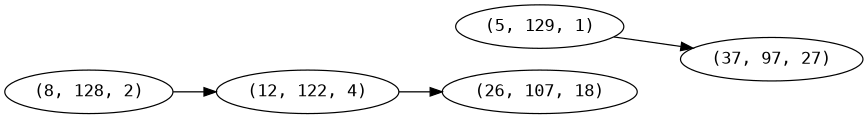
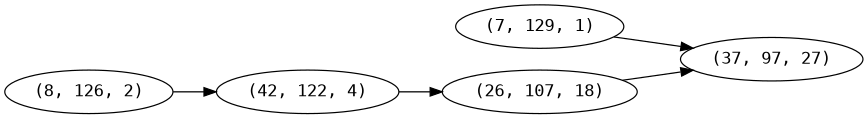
(540, 27) -> (540, 27)
none -> (652, 76)
(89, 92) -> (89, 92)
(308, 92) -> (308, 92)
